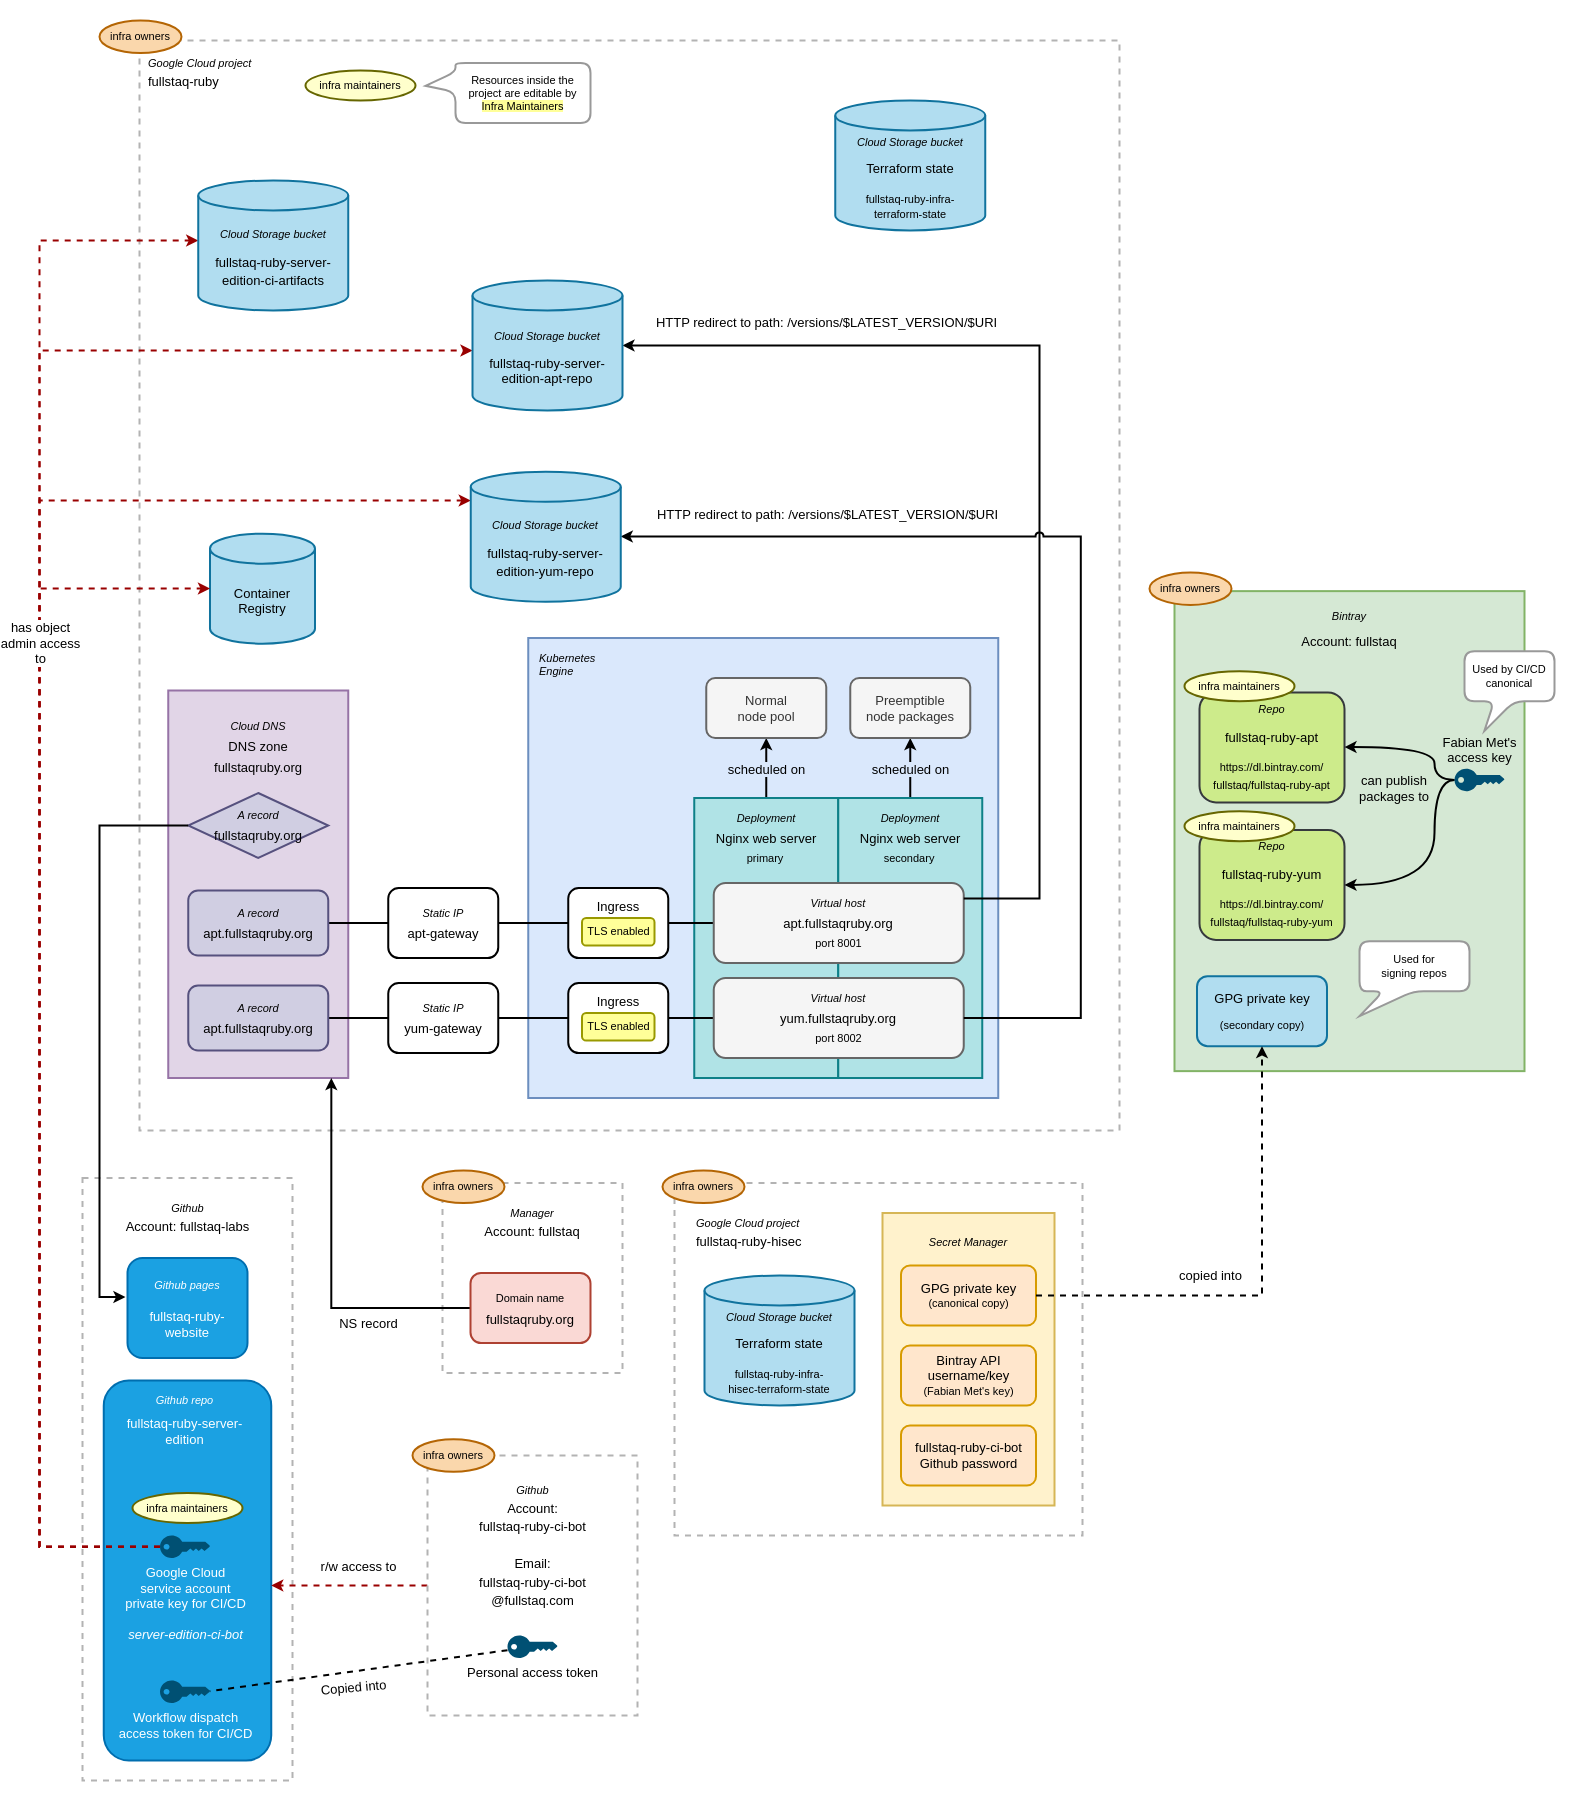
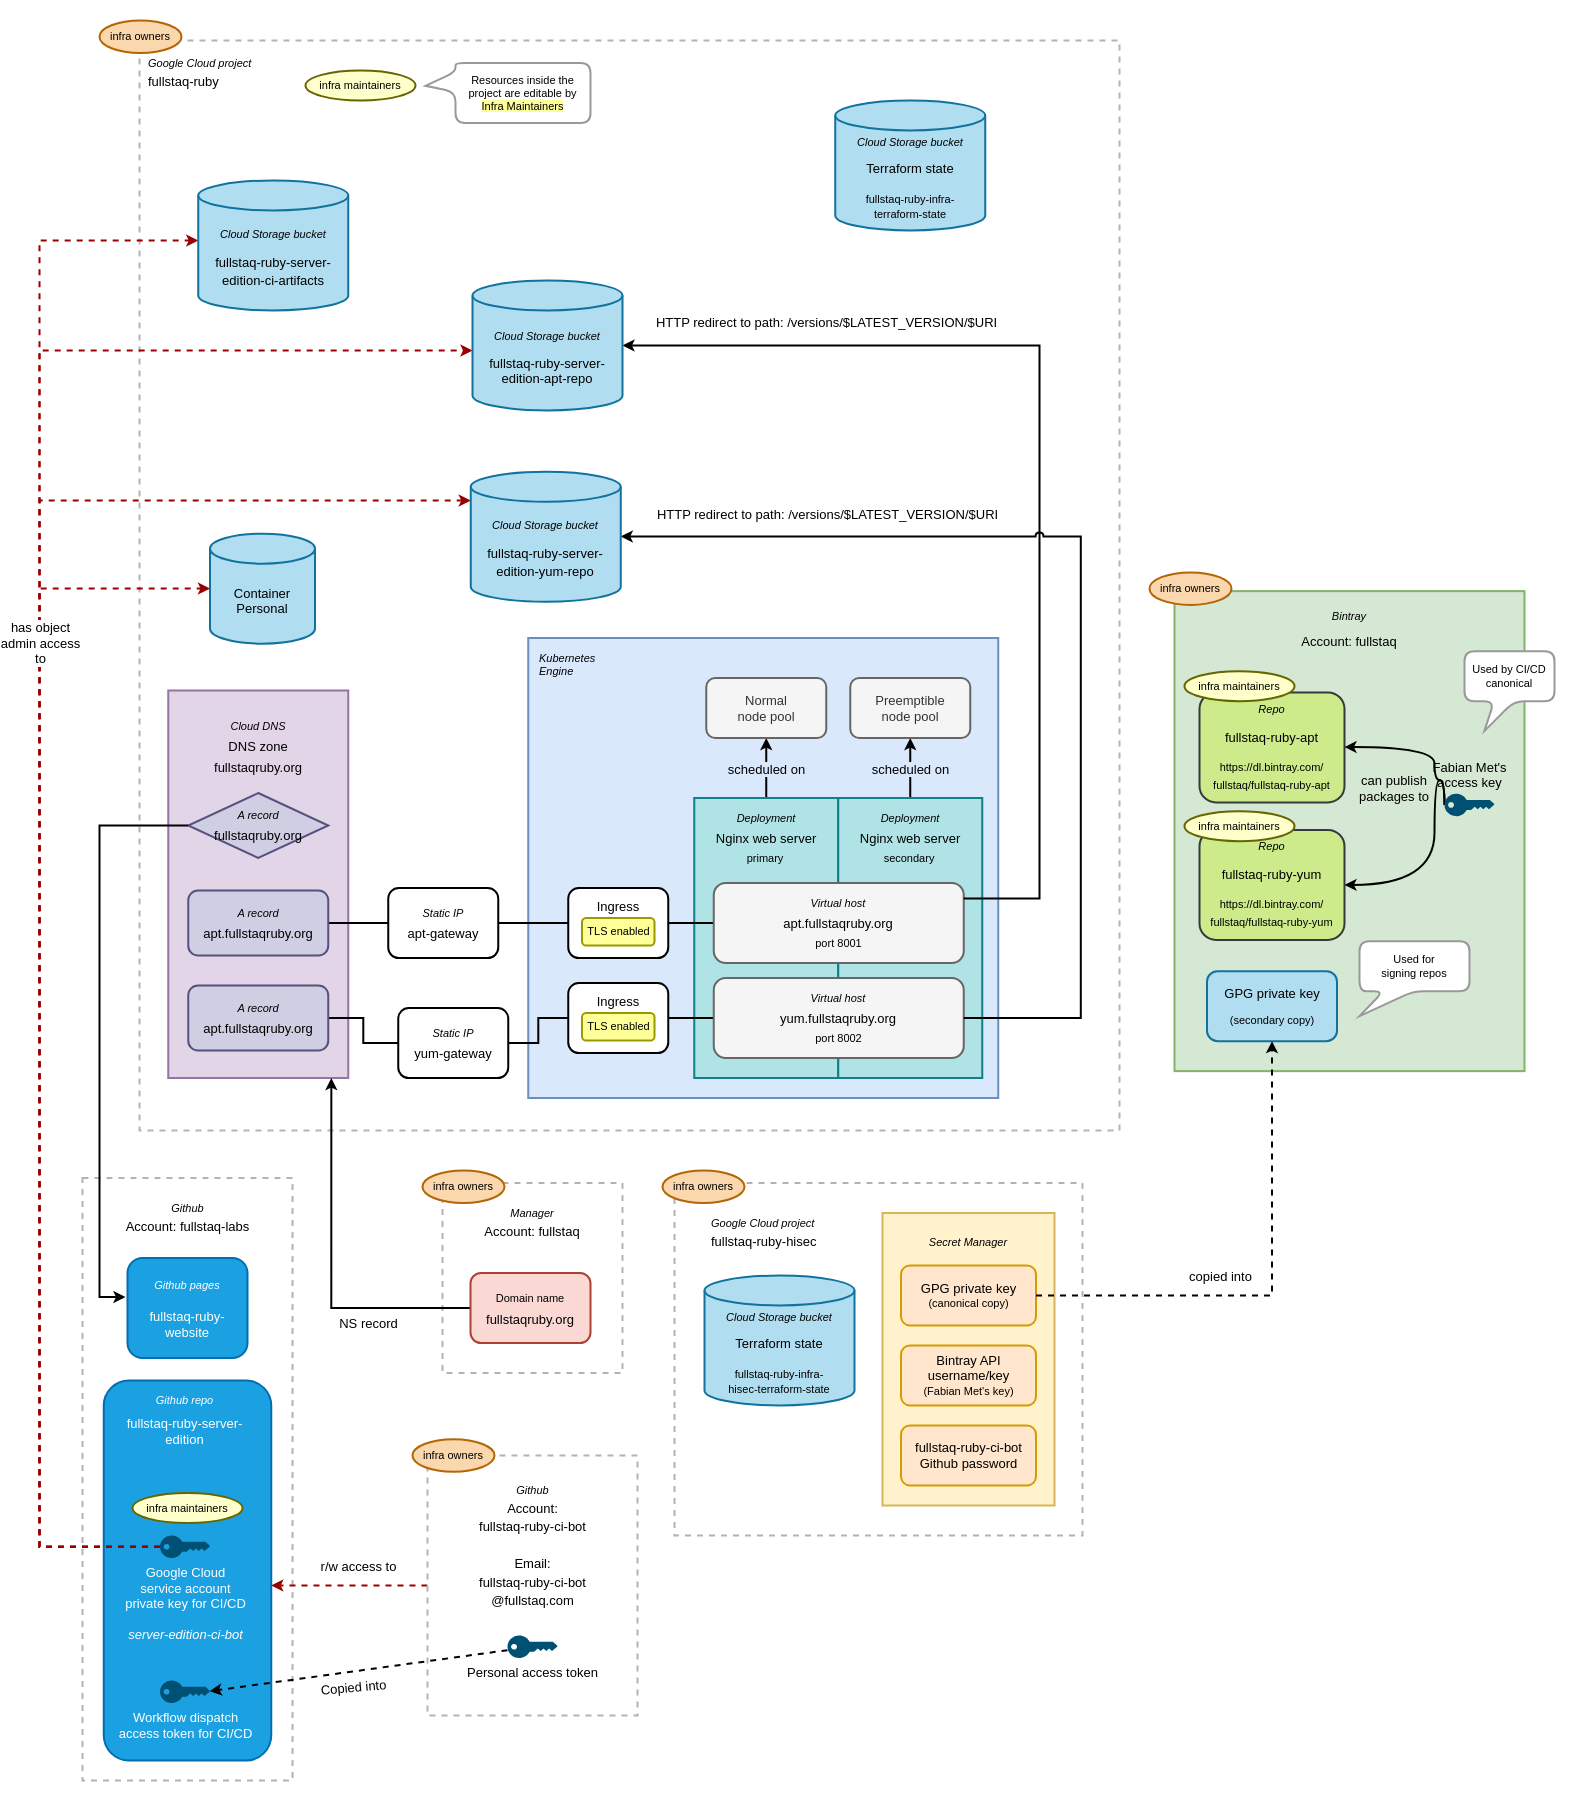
(263, 602) -> (263, 602)
(911, 709) -> (911, 709)
(1480, 780) -> (1470, 805)
(1262, 1011) -> (1272, 1006)
(443, 1018) -> (453, 1043)
(750, 1233) -> (765, 1233)
(216, 1690) -> (220, 1690)
